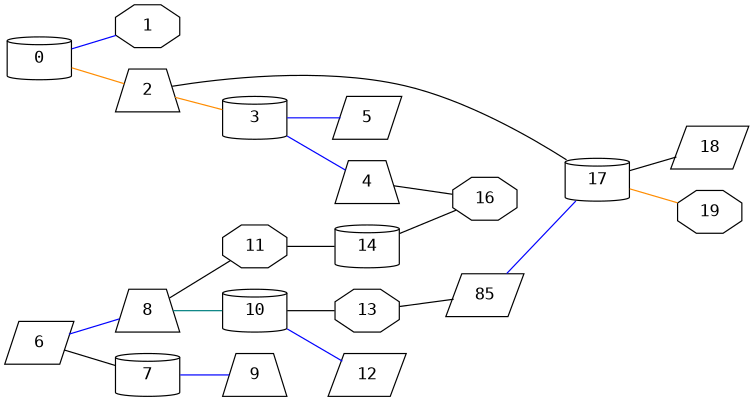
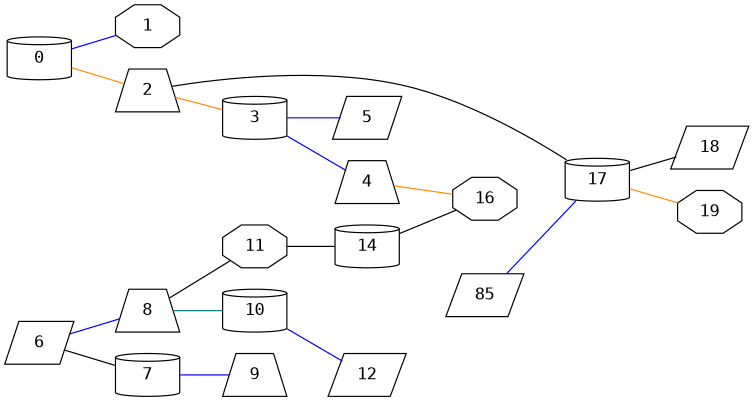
(423, 190) -> (423, 190)
(367, 311) -> none
